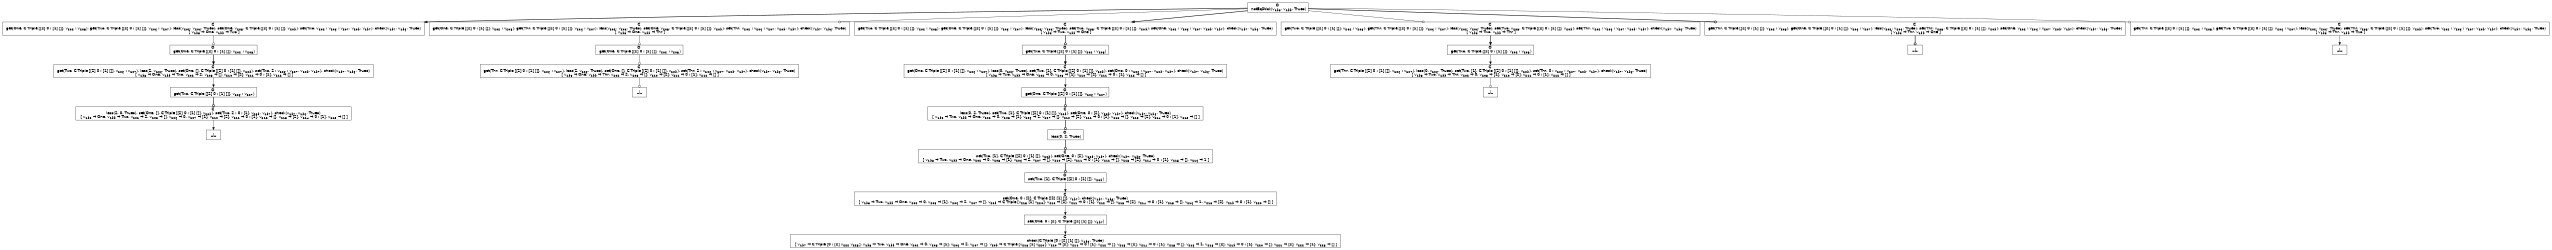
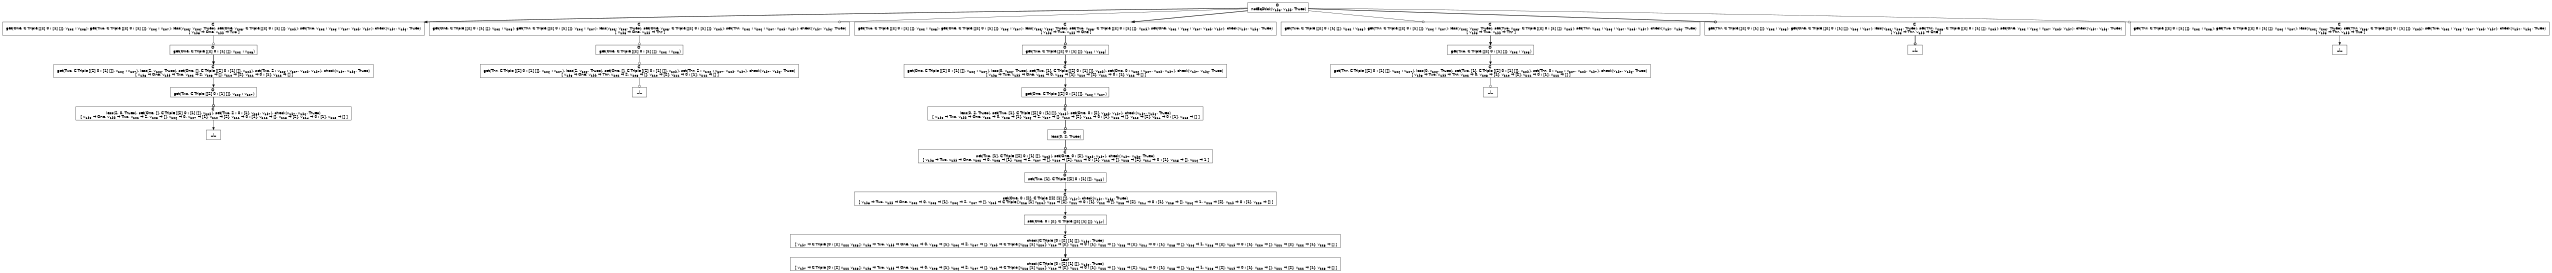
none -> (1065, 264)
